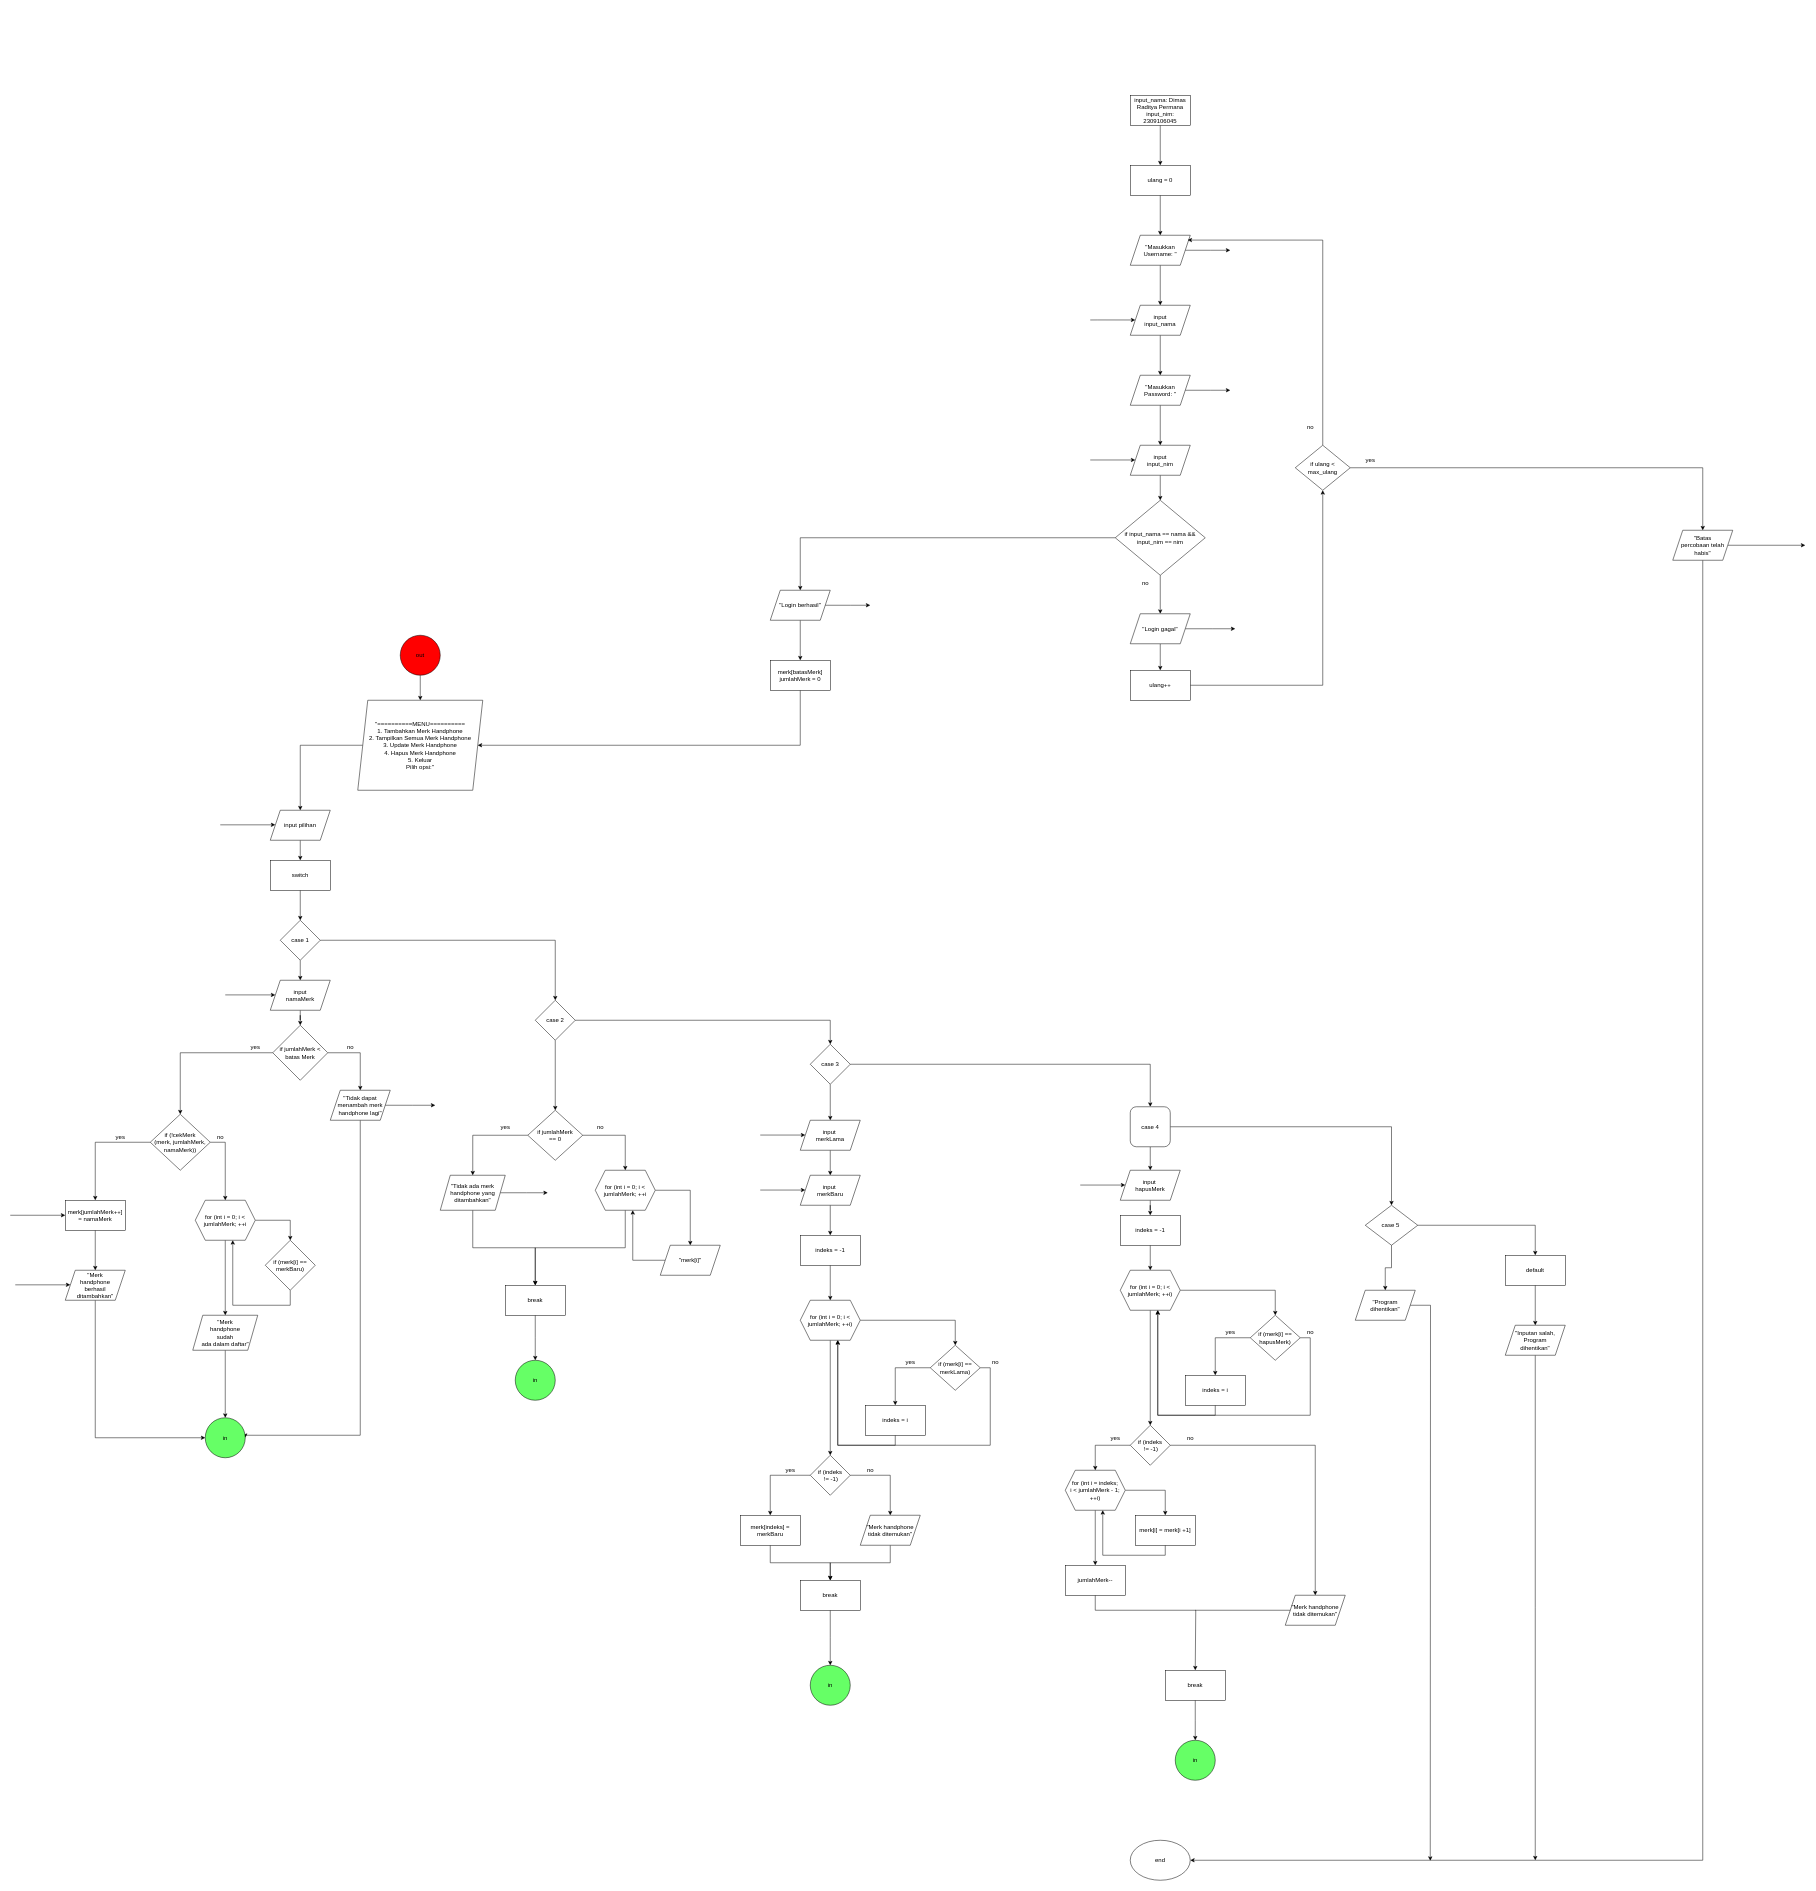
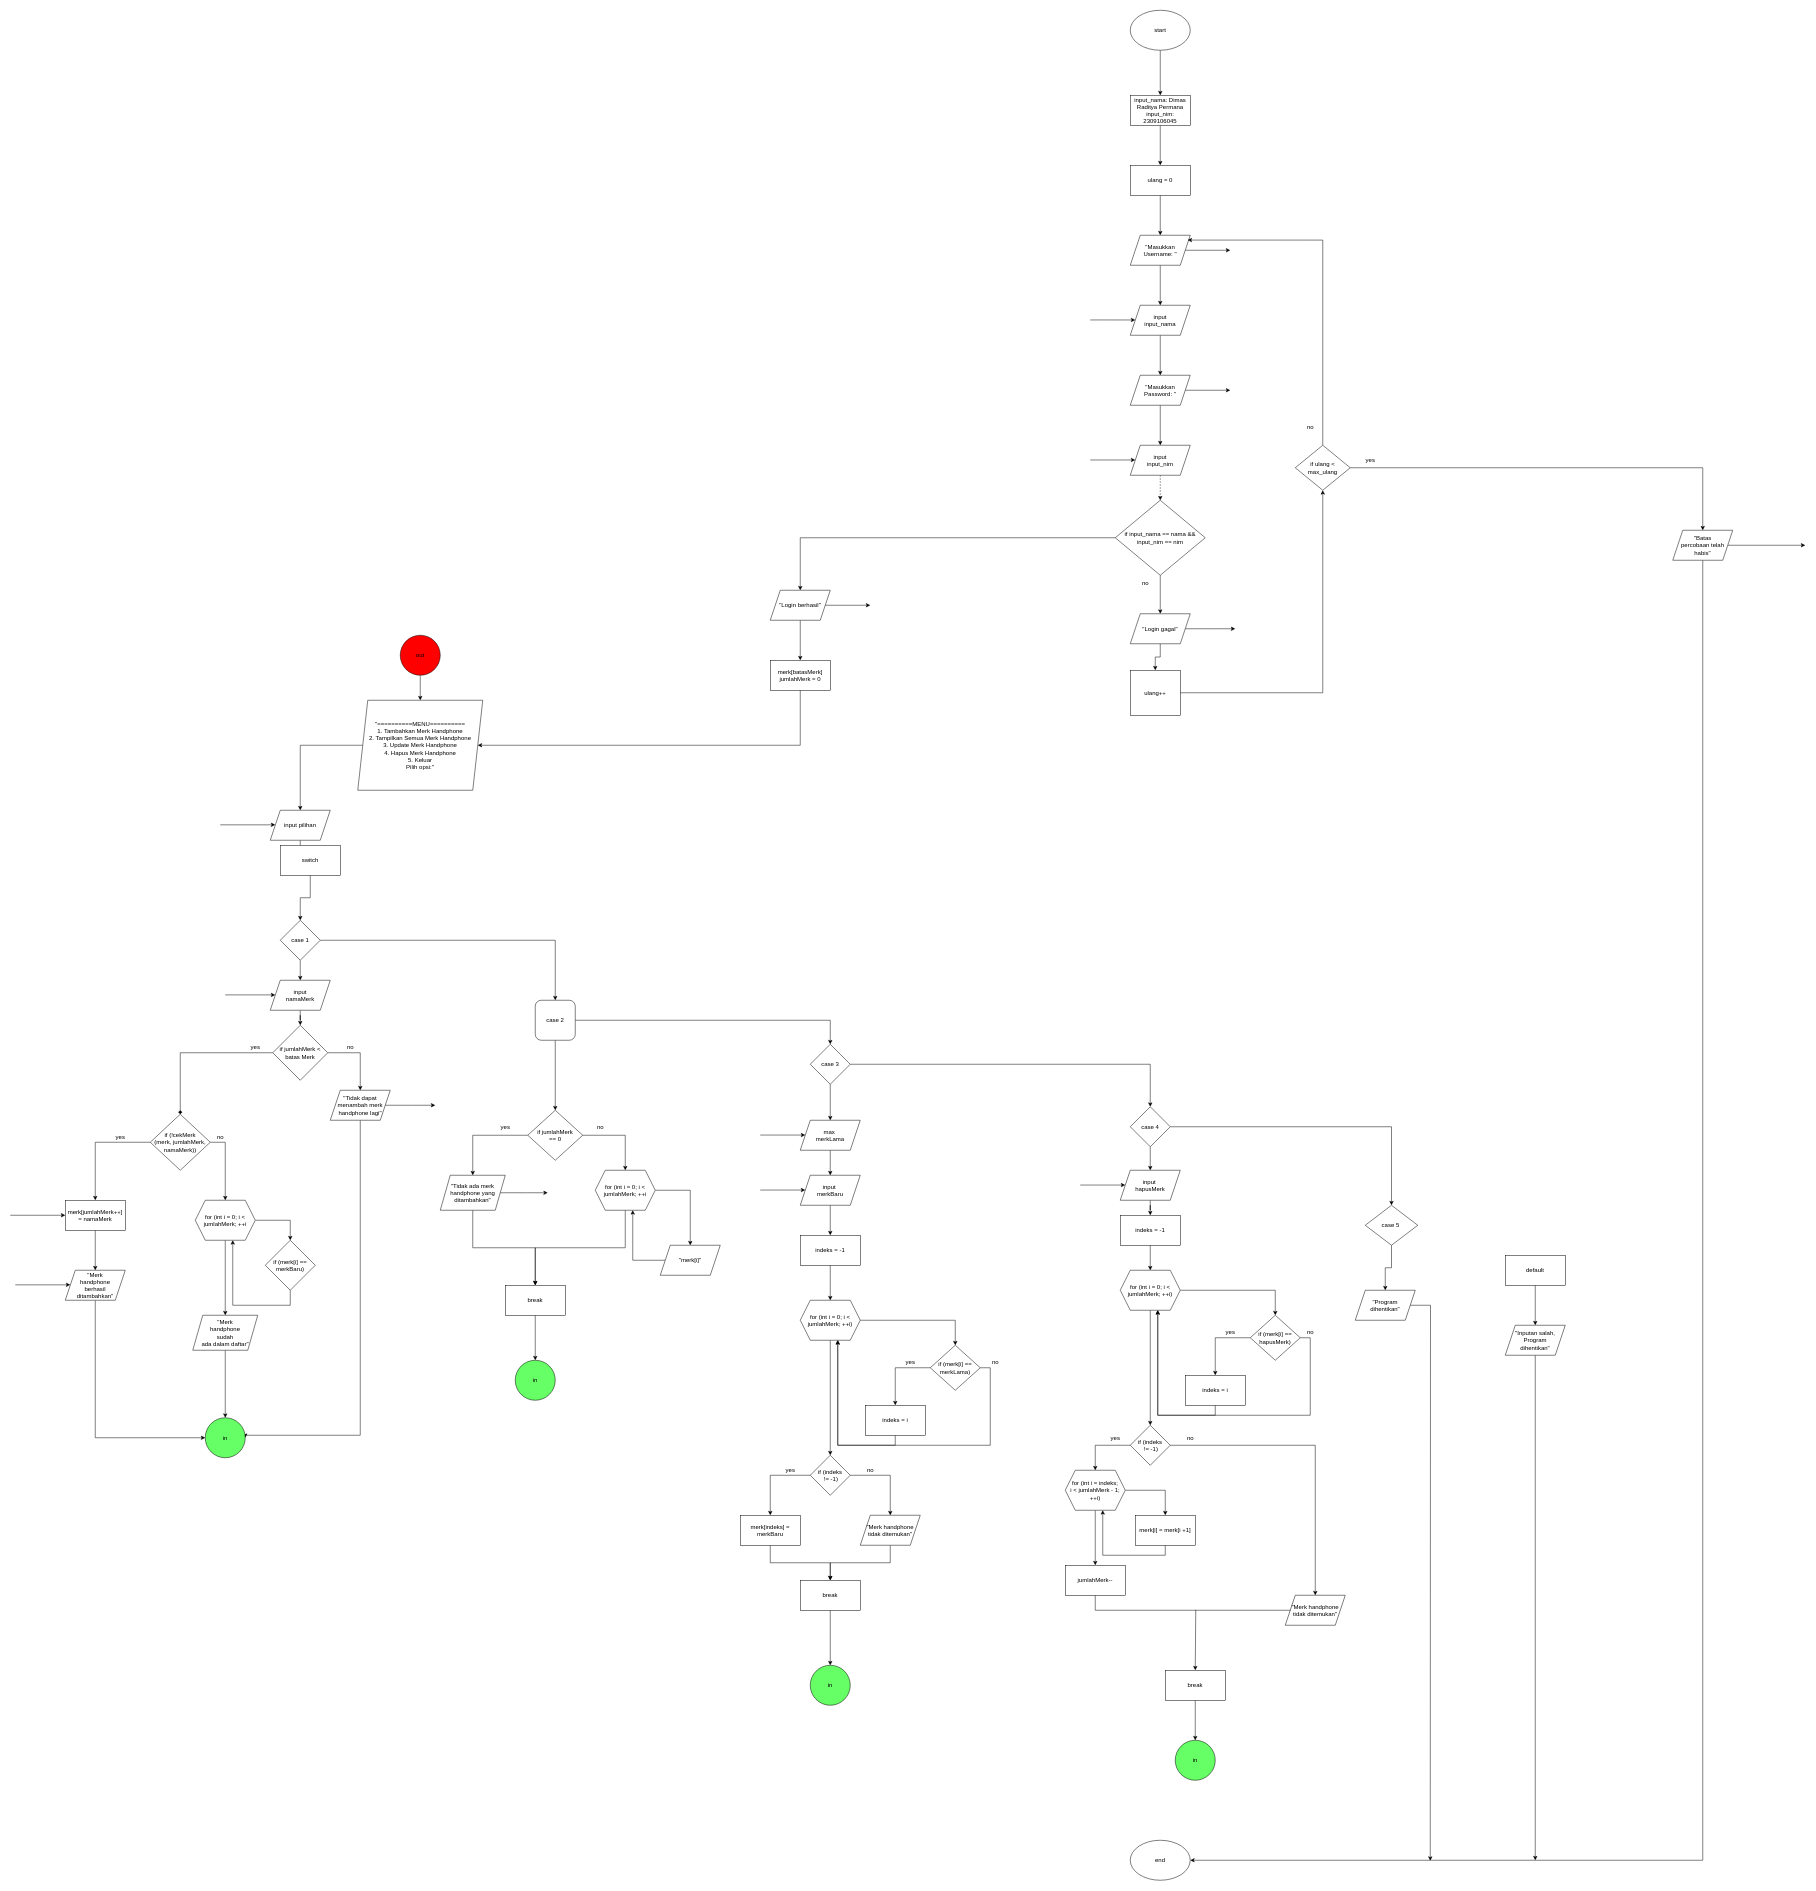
none -> (1160, 30)
none -> (1160, 90)
(1160, 486) -> (1160, 486)
(1160, 685) -> (1155, 693)
(300, 875) -> (310, 860)
(555, 1020) -> (555, 1020)
(180, 1109) -> (180, 1109)
(1150, 1127) -> (1150, 1127)
(830, 1135) -> (830, 1135)
(1535, 1250) -> none
